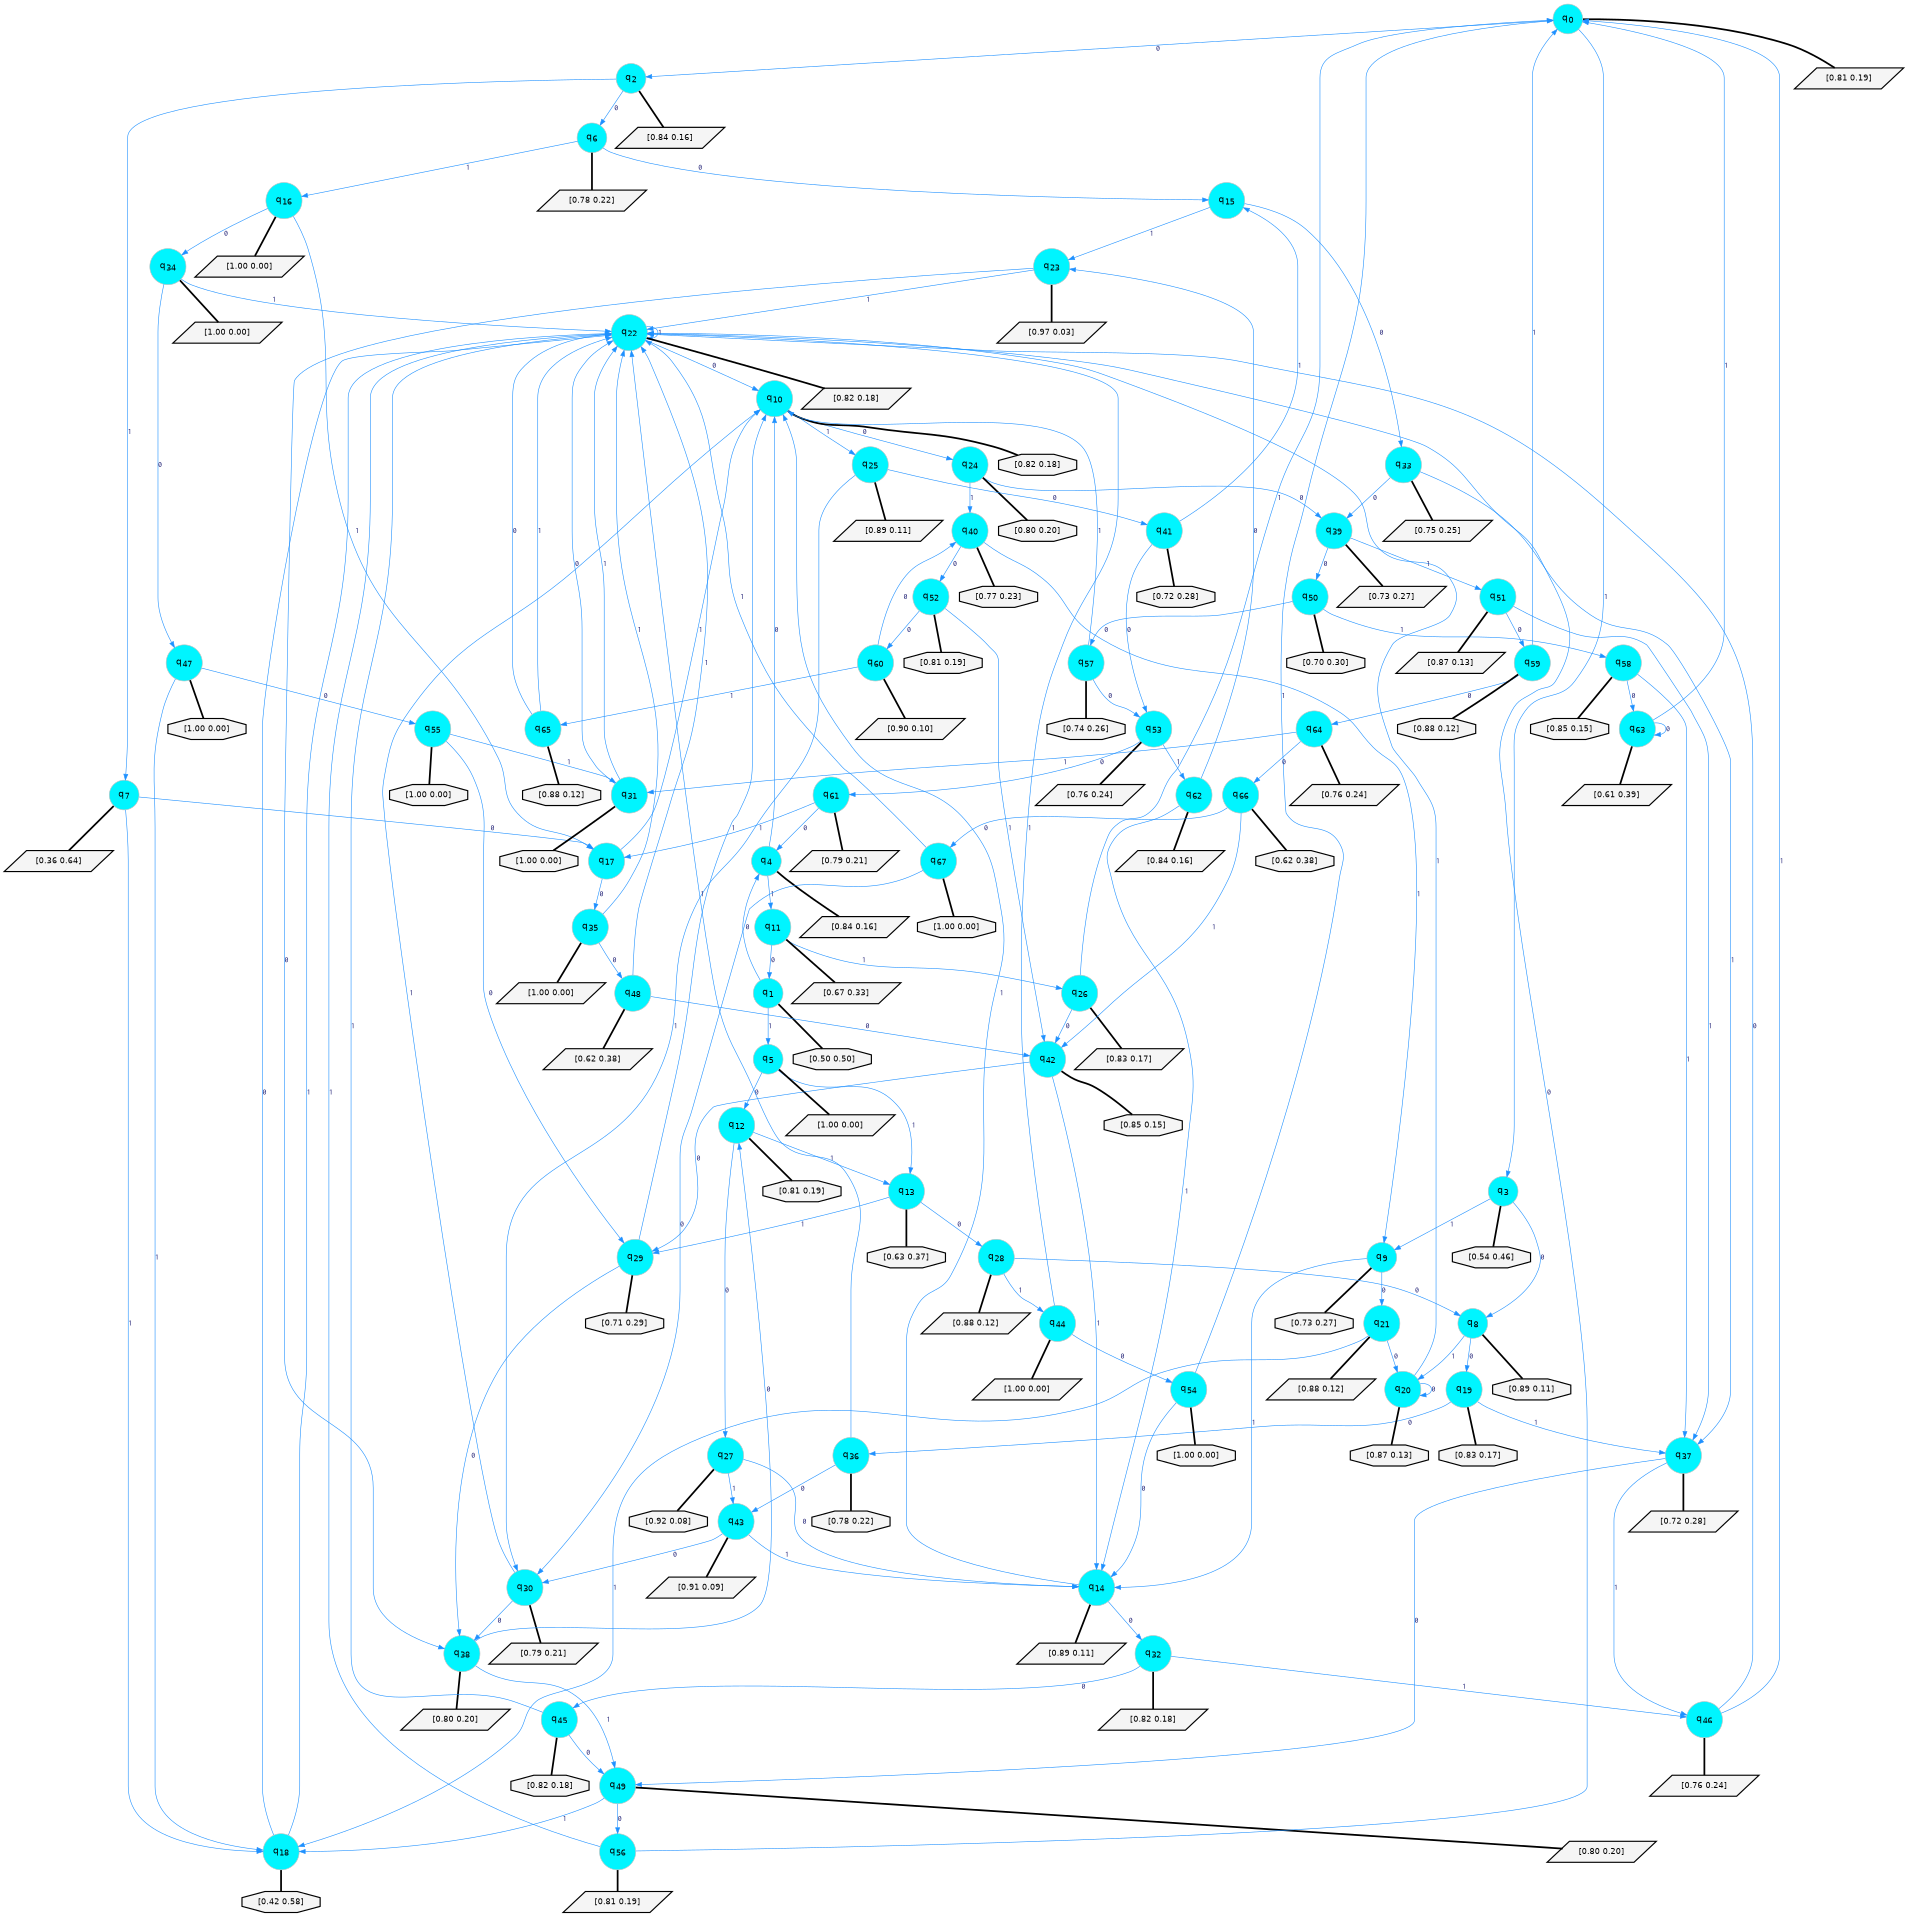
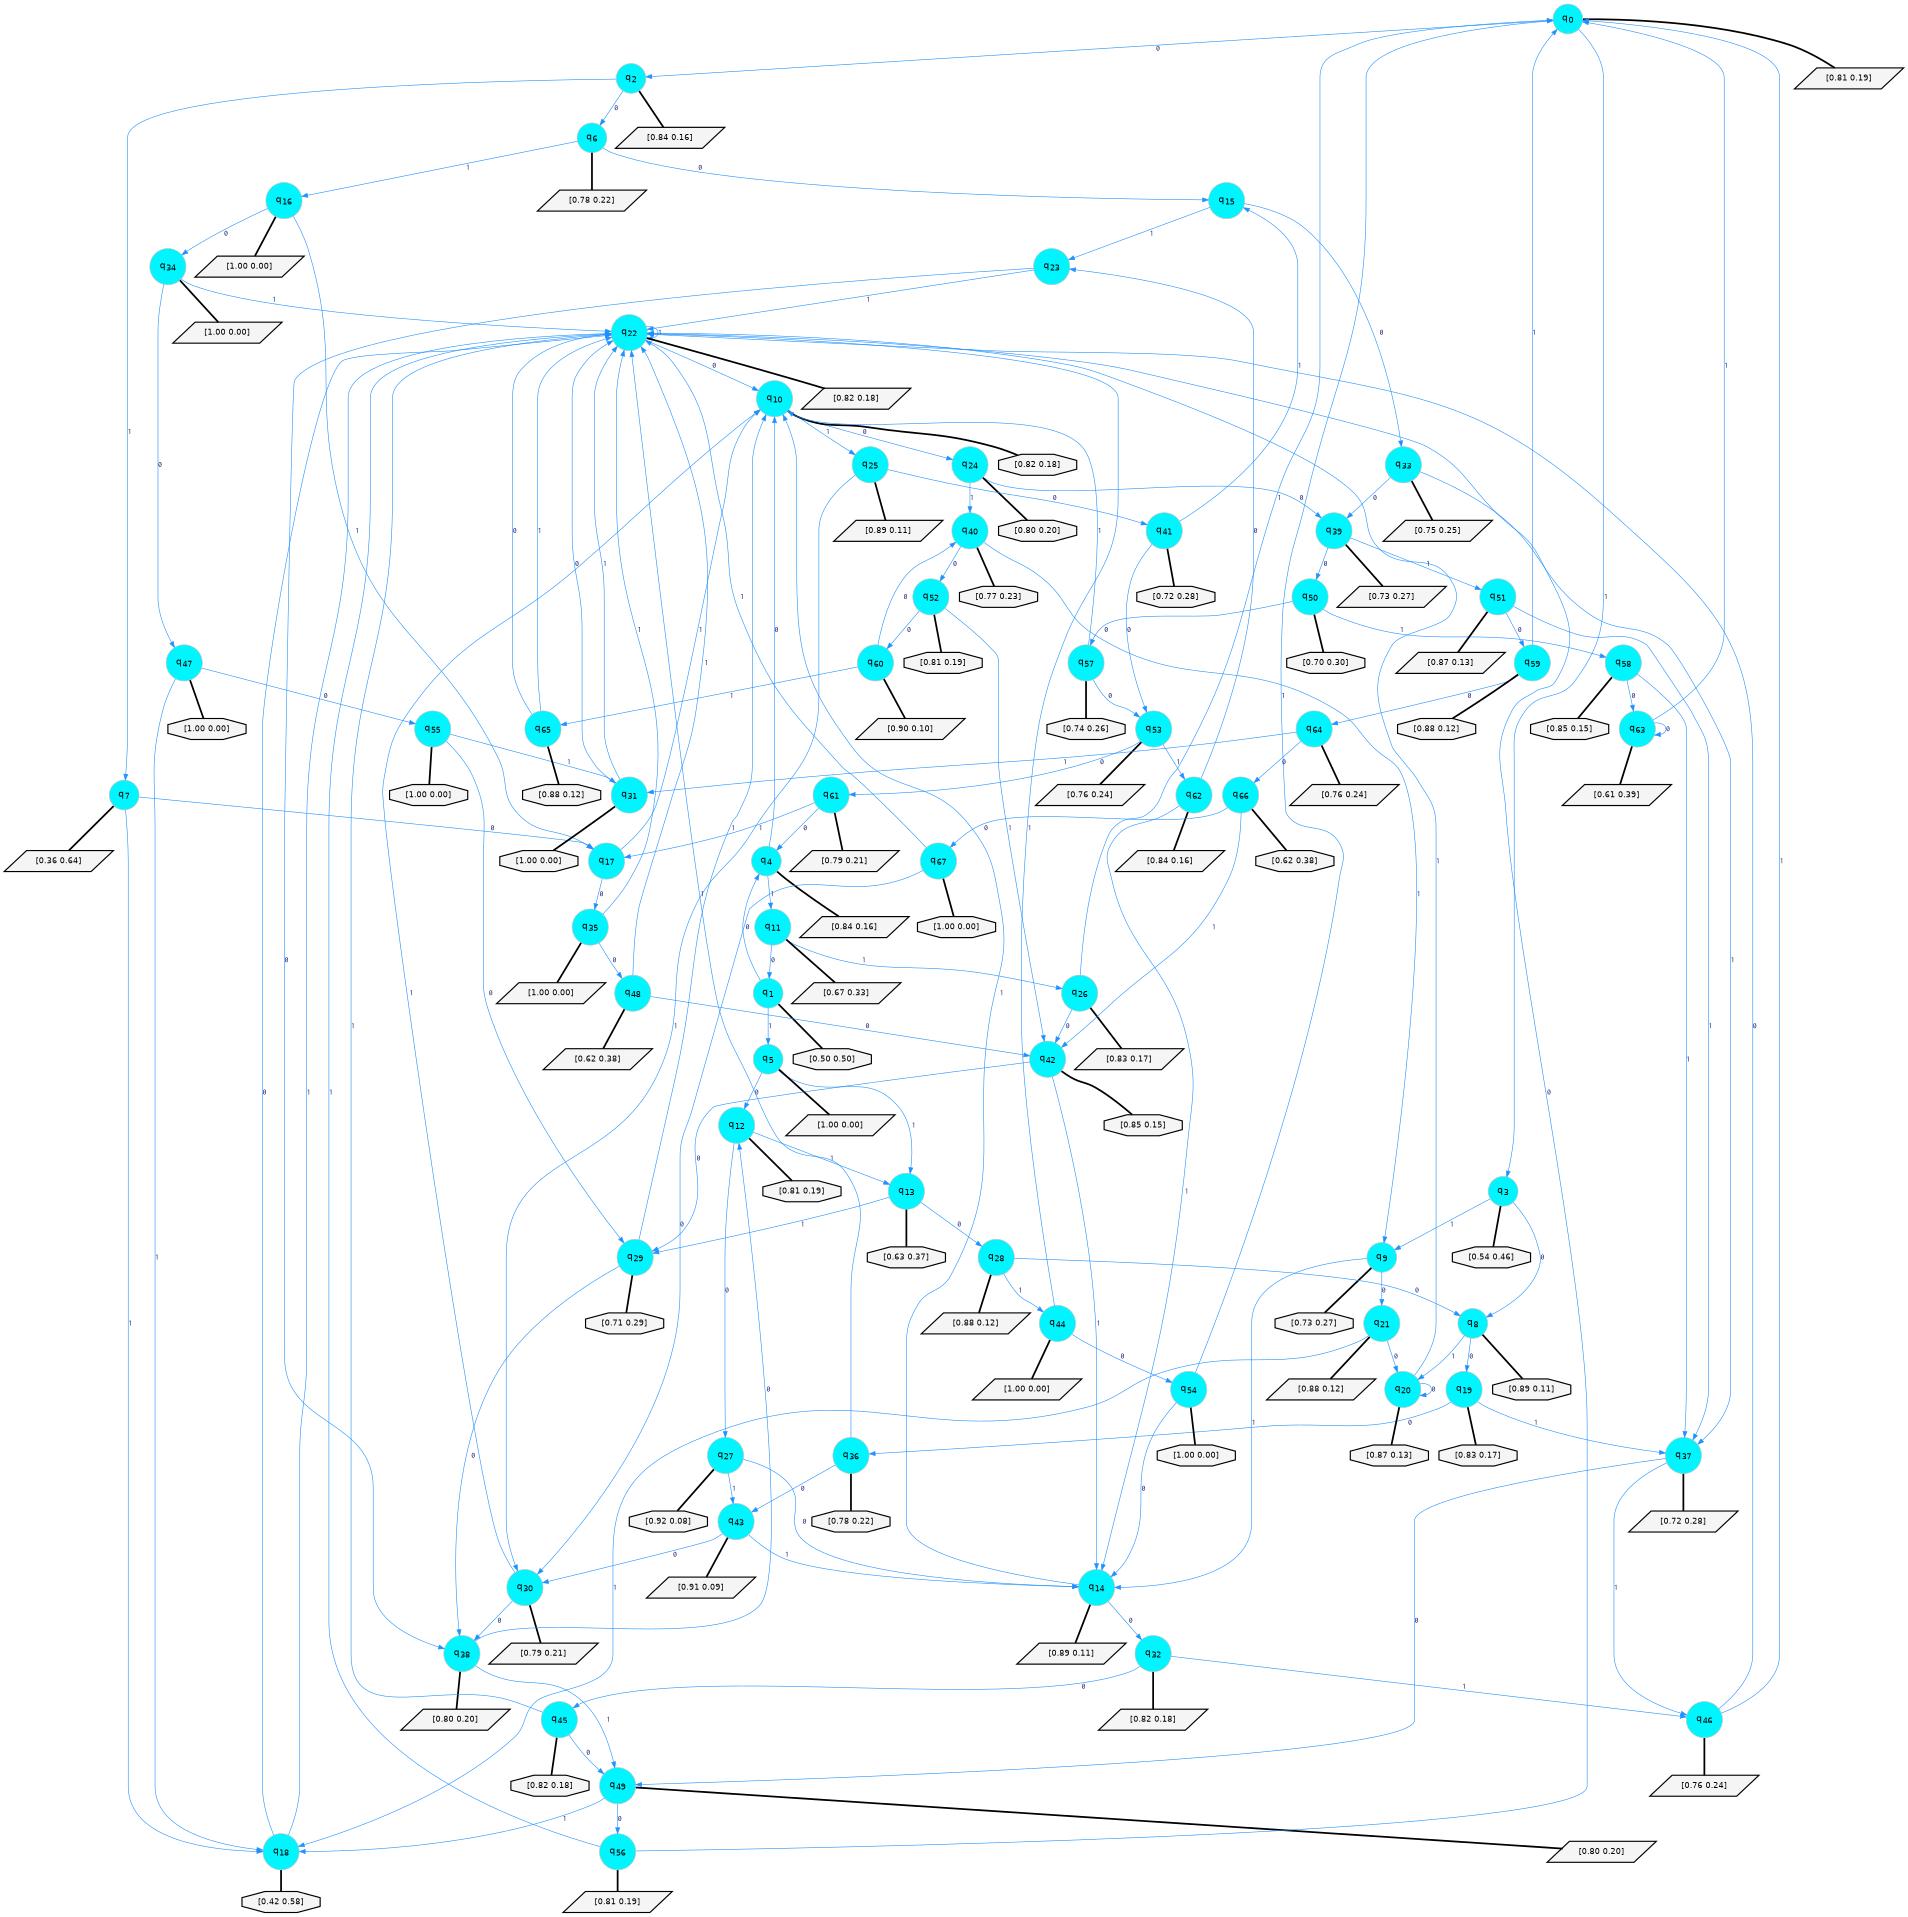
(1052, 333) -> none
